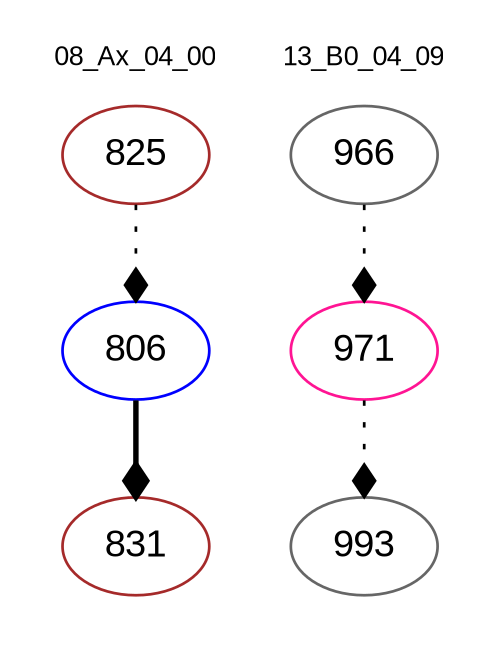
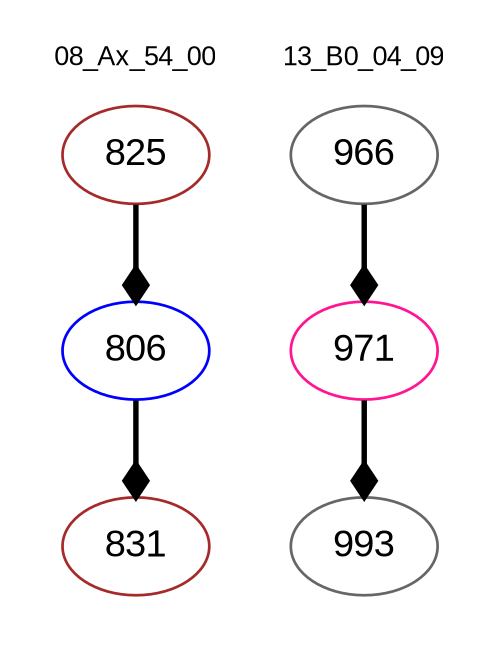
(136, 58) -> (136, 58)
(136, 237) -> (136, 237)
(364, 237) -> (364, 237)
(364, 432) -> (364, 432)
